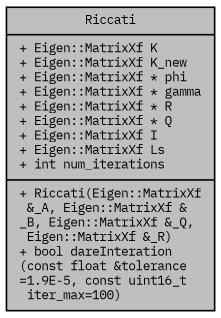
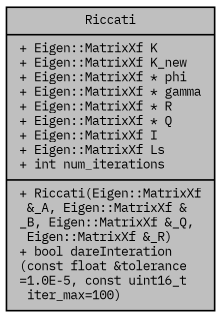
(103, 281) -> (103, 281)
